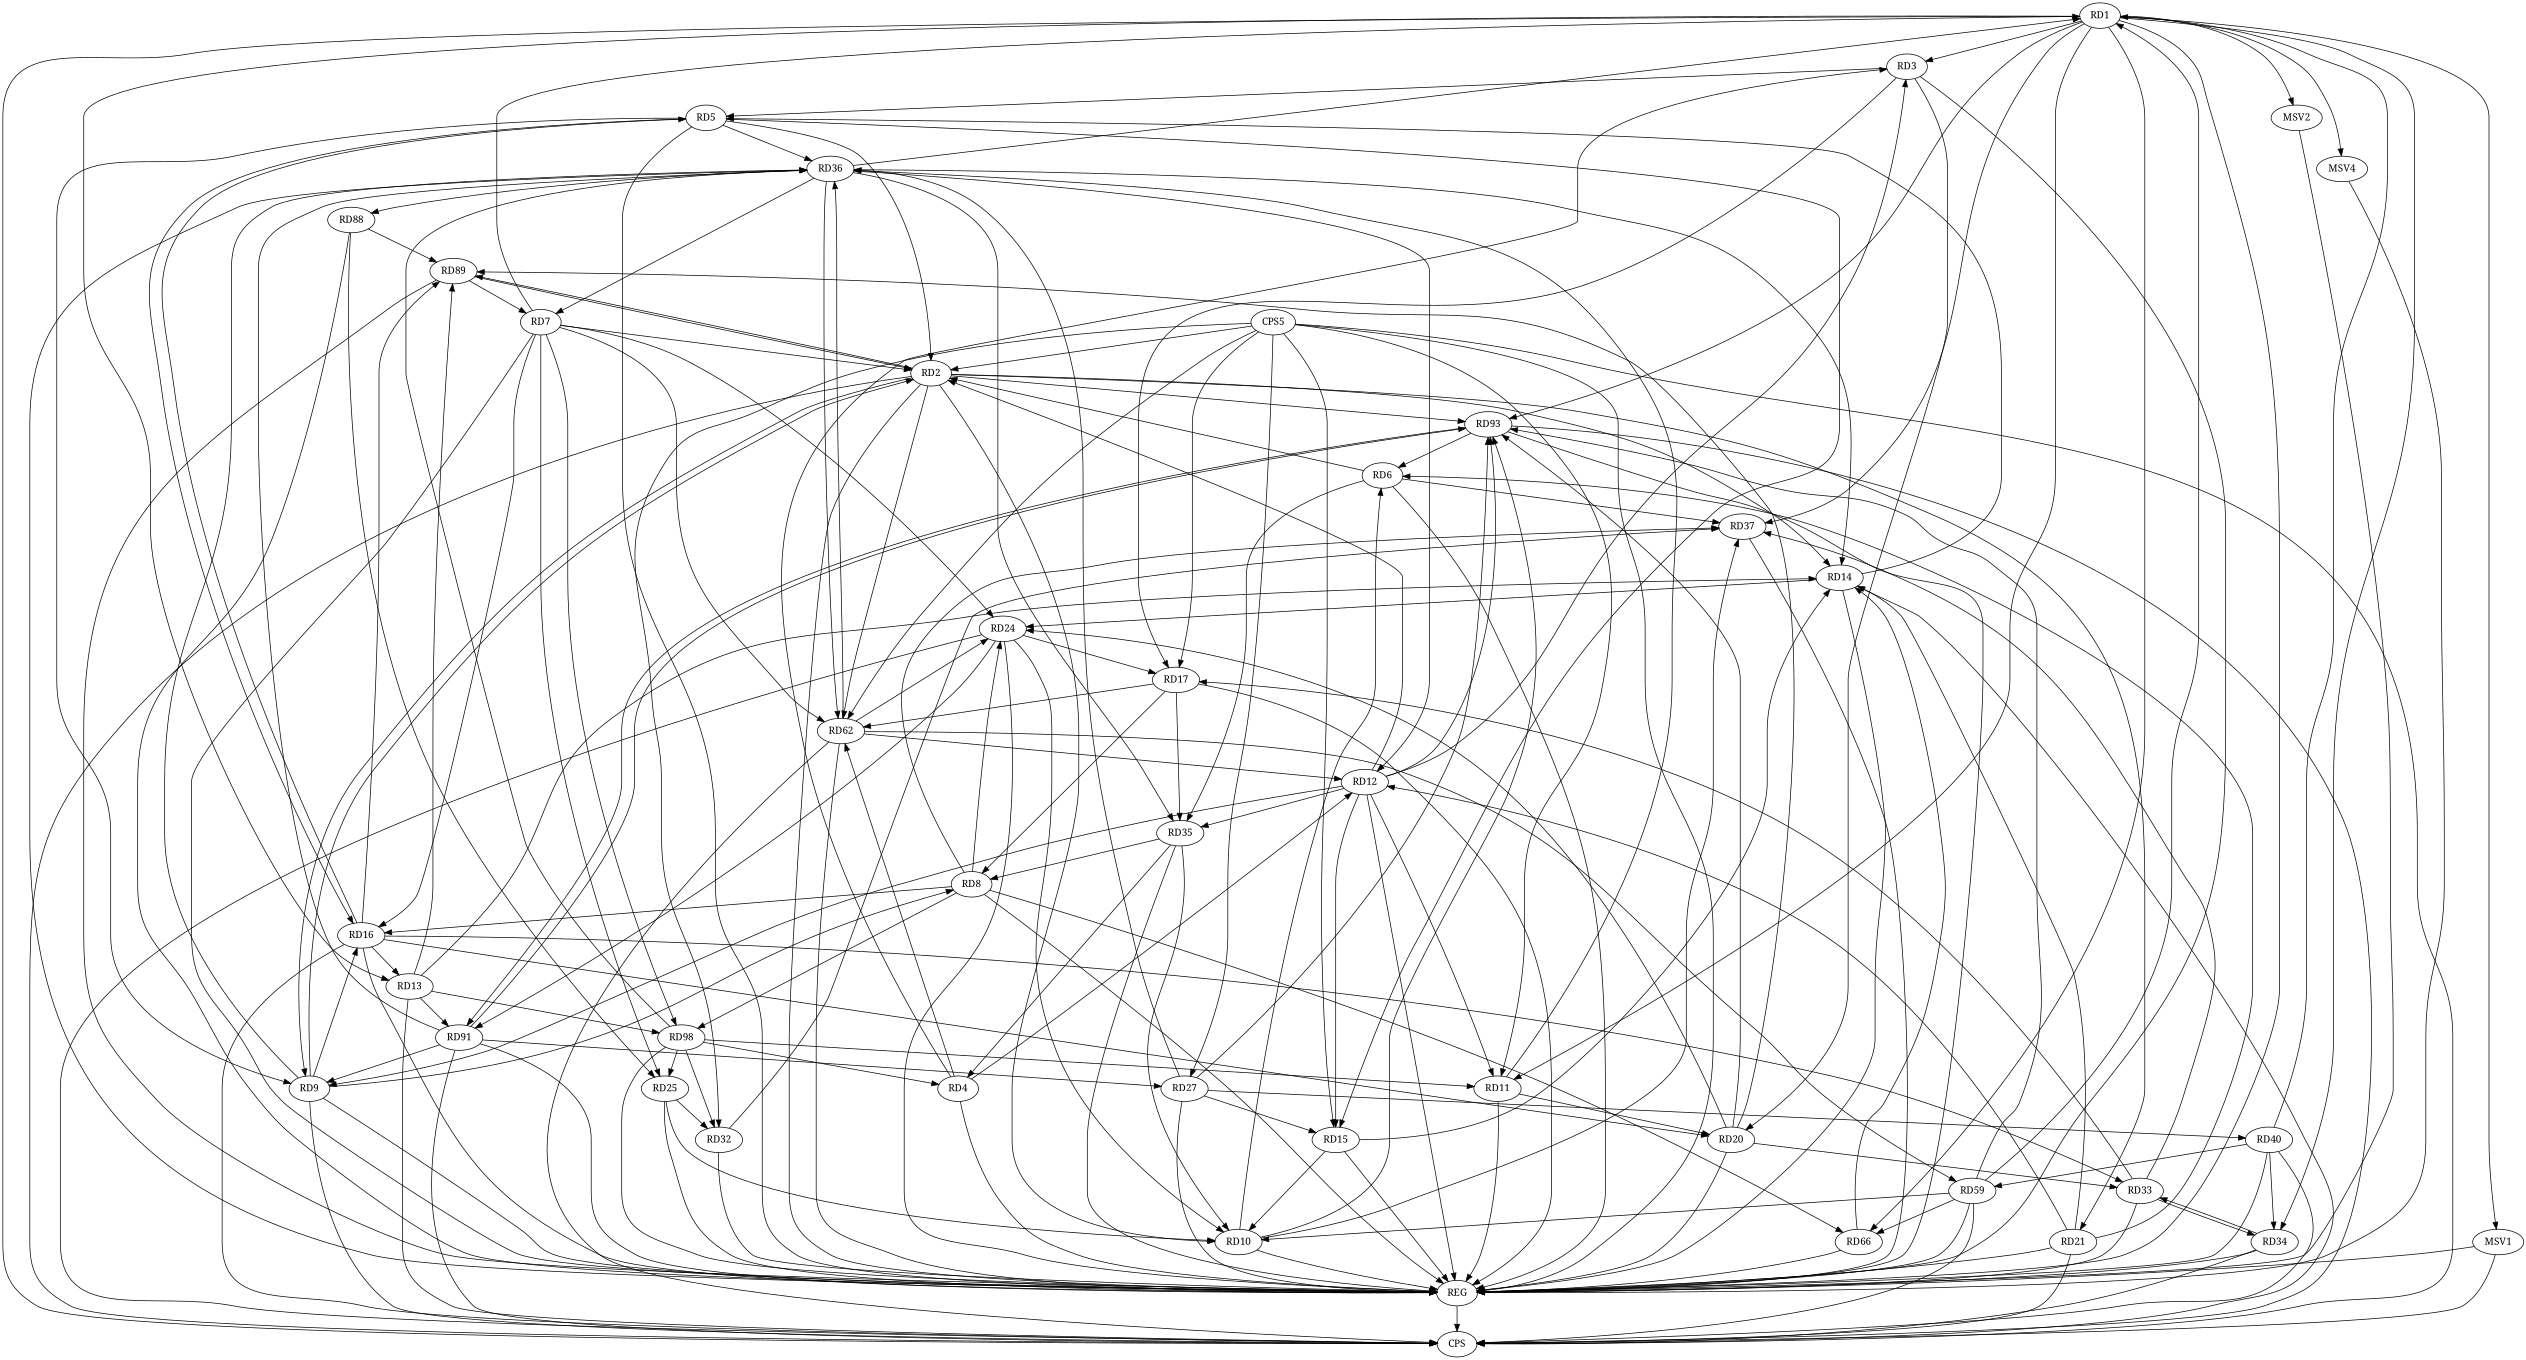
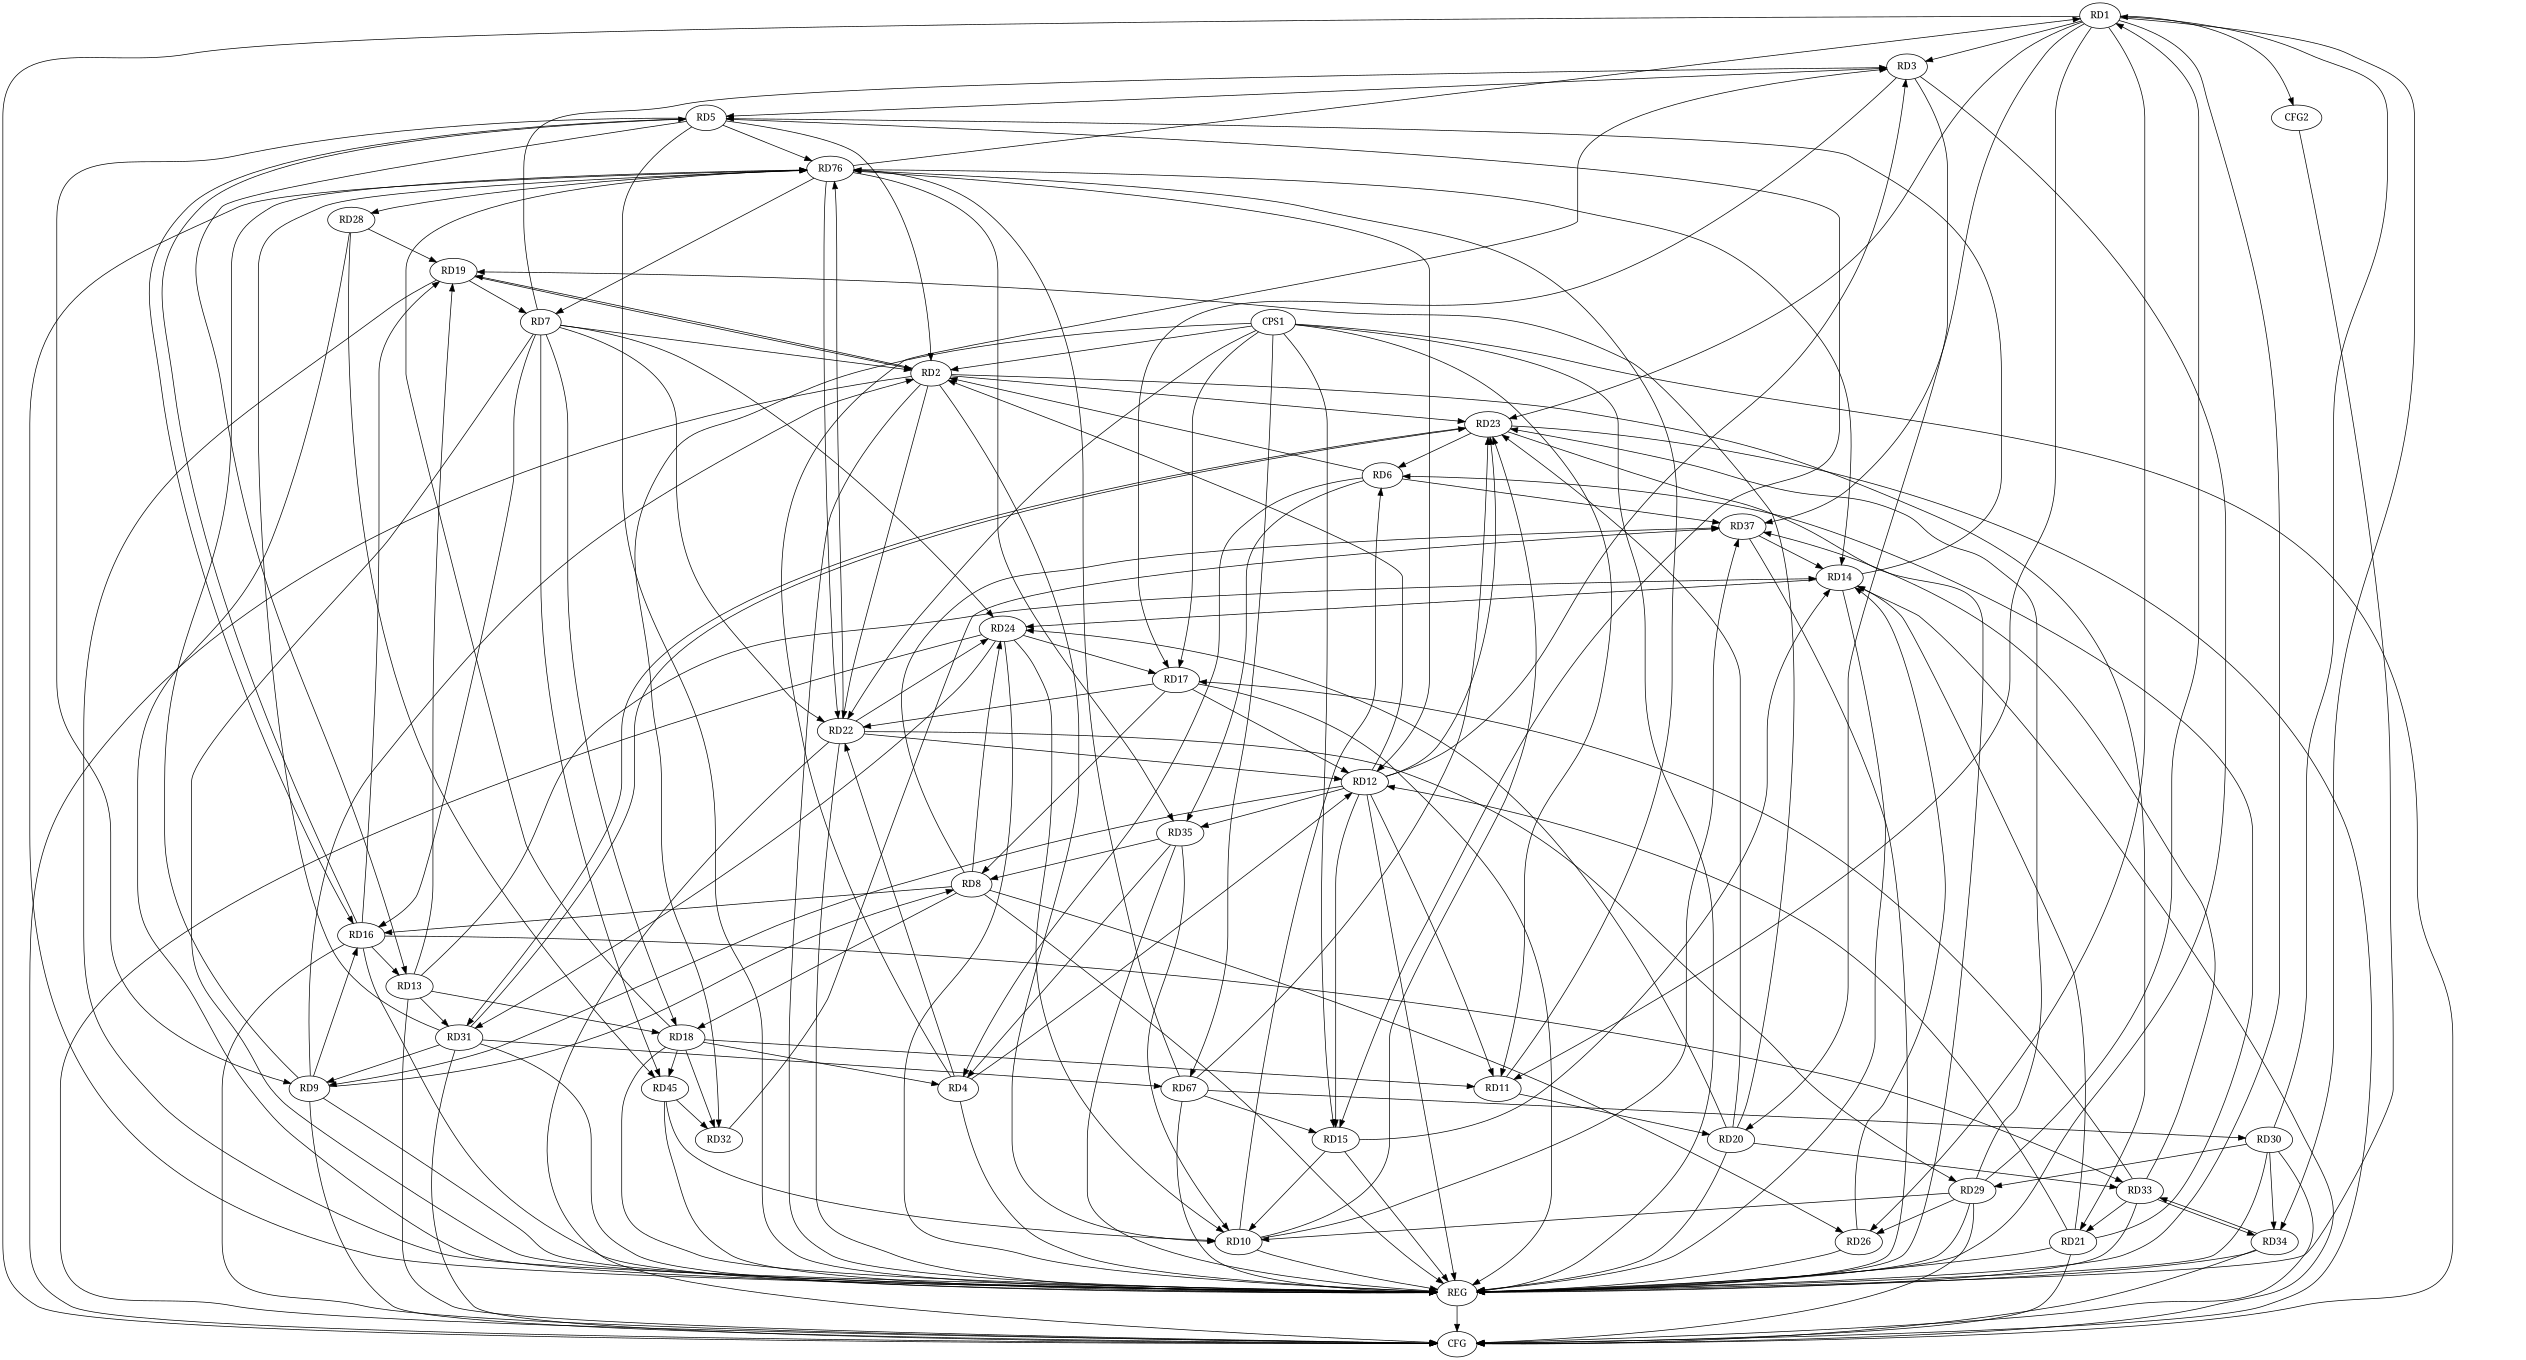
(1180, 38) -> (1114, 81)
(604, 42) -> (216, 361)
(2297, 118) -> (2297, 118)
(830, 169) -> (830, 169)
(2342, 169) -> none
(351, 220) -> (351, 220)
(454, 271) -> (454, 271)
(1273, 322) -> (1273, 322)
(1477, 405) -> (1788, 550)
(1488, 424) -> (1488, 424)
(502, 609) -> none
(841, 731) -> (841, 731)
(1178, 753) -> (1267, 729)
(1596, 920) -> (1176, 756)
(459, 1038) -> (459, 1038)
(681, 1038) -> (681, 1038)
(1042, 1039) -> none
(665, 1089) -> (665, 1089)
(1185, 1089) -> (1185, 1089)
(2269, 1140) -> (2269, 1140)
(1494, 1190) -> none
(1972, 1191) -> (1972, 1191)
none -> (2109, 1214)
(1859, 1242) -> (1859, 1242)
(2498, 1242) -> none
(1035, 1279) -> none
(1457, 1344) -> (1457, 1344)
